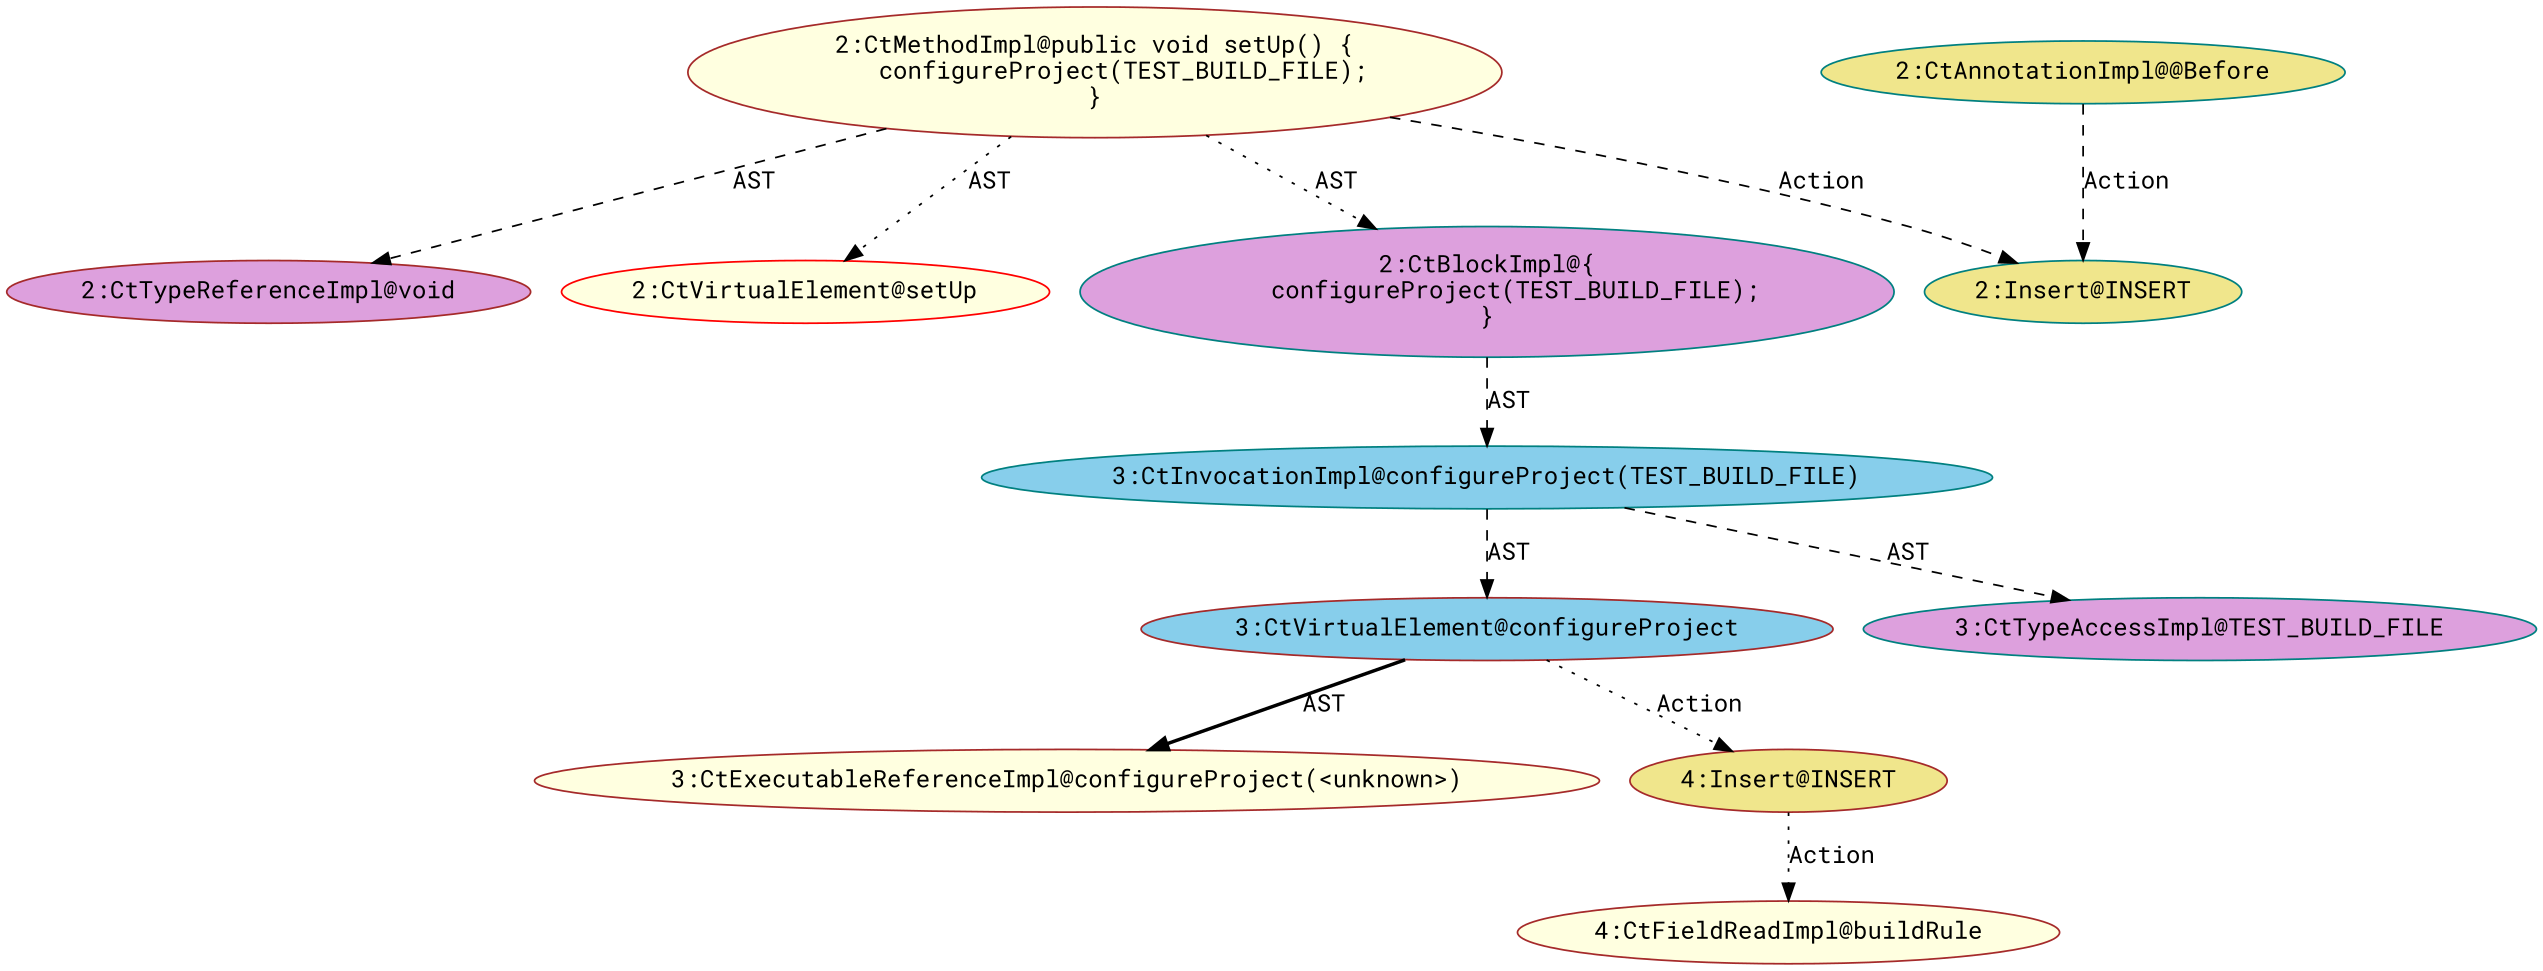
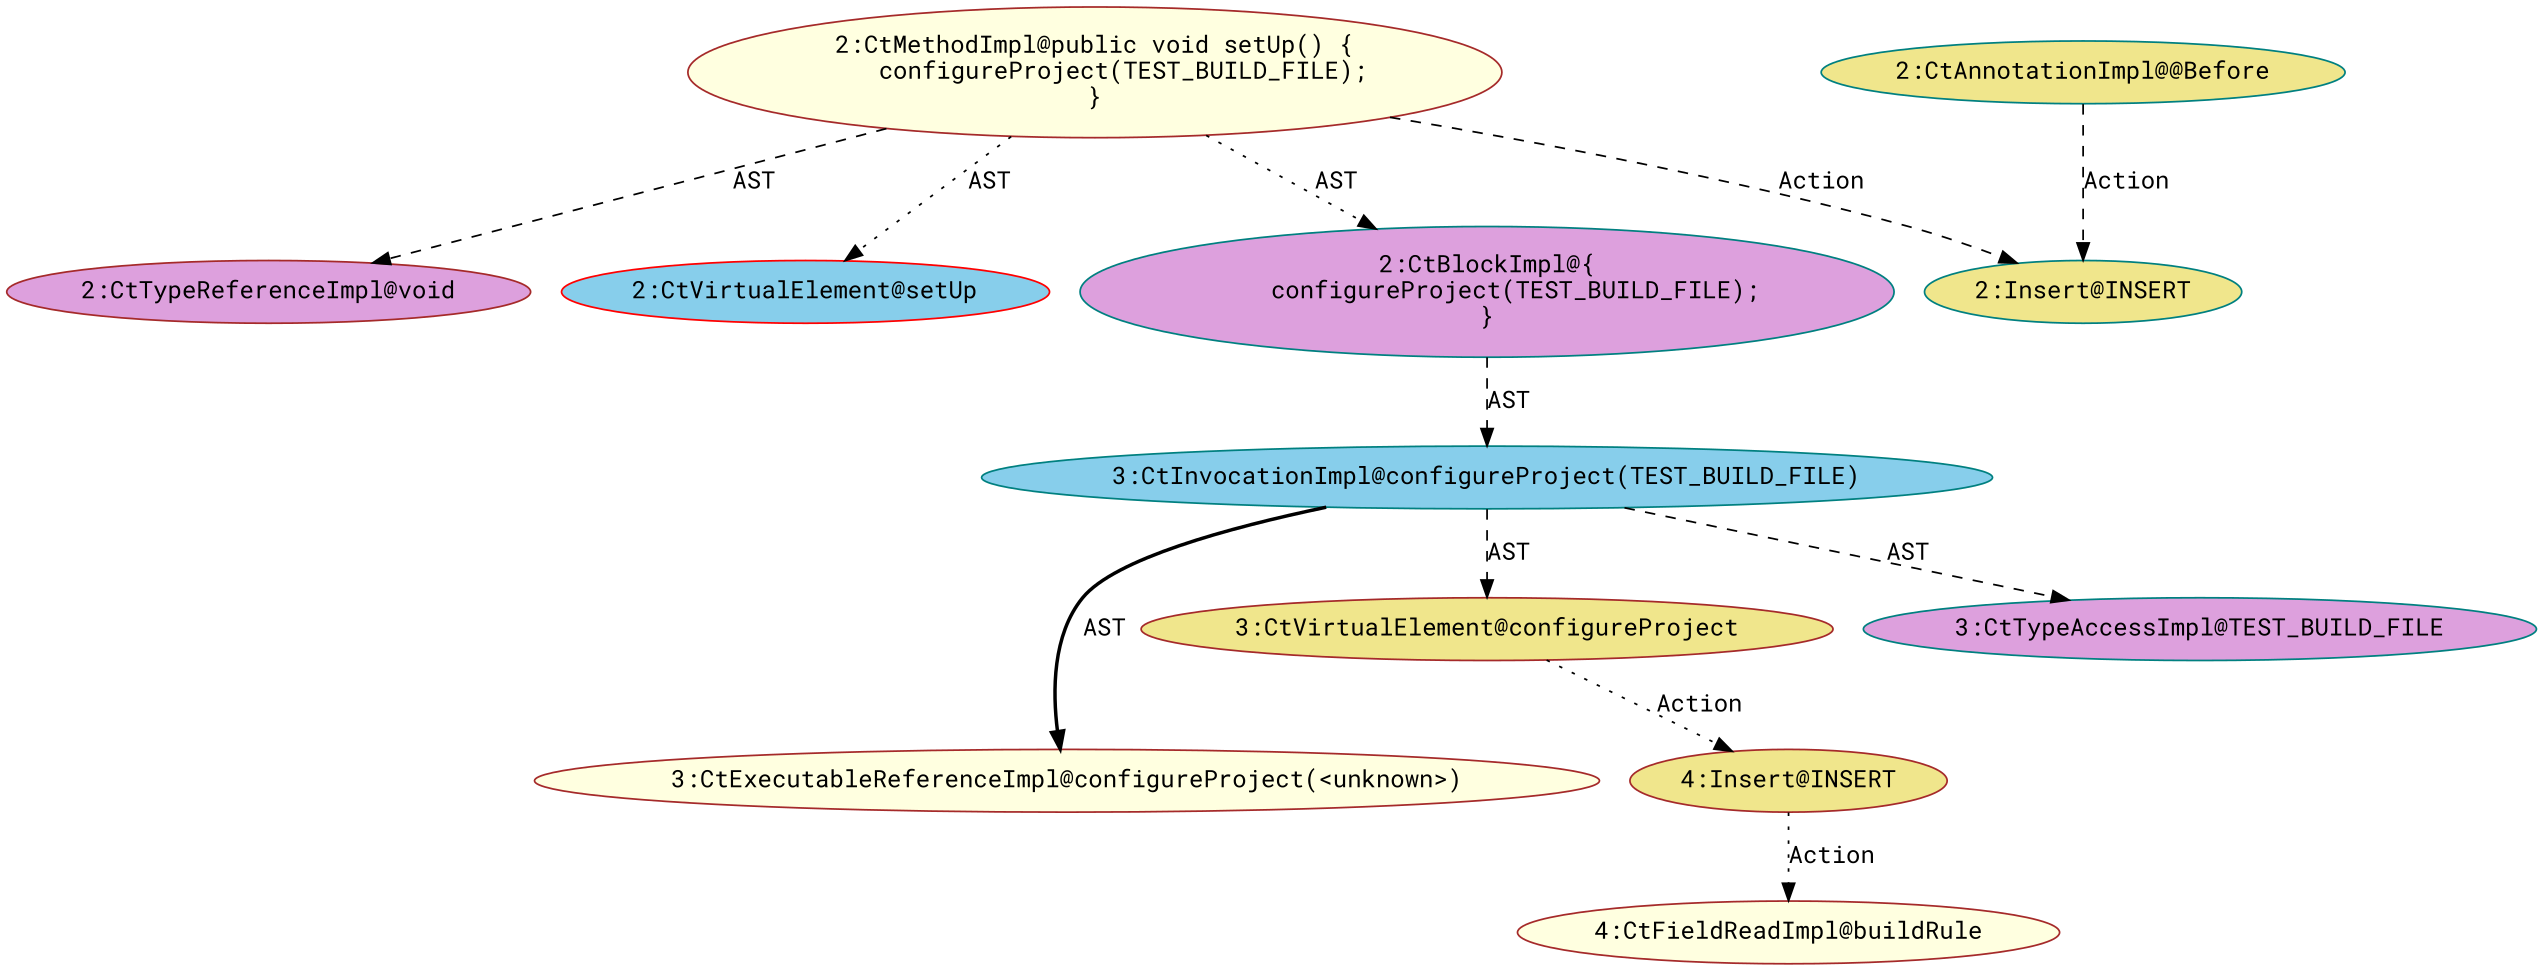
(806, 292) -> (806, 292)
(1487, 629) -> (1487, 629)
(1286, 702) -> (1134, 564)
